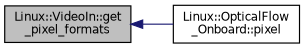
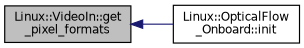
(236, 24) -> (236, 24)
